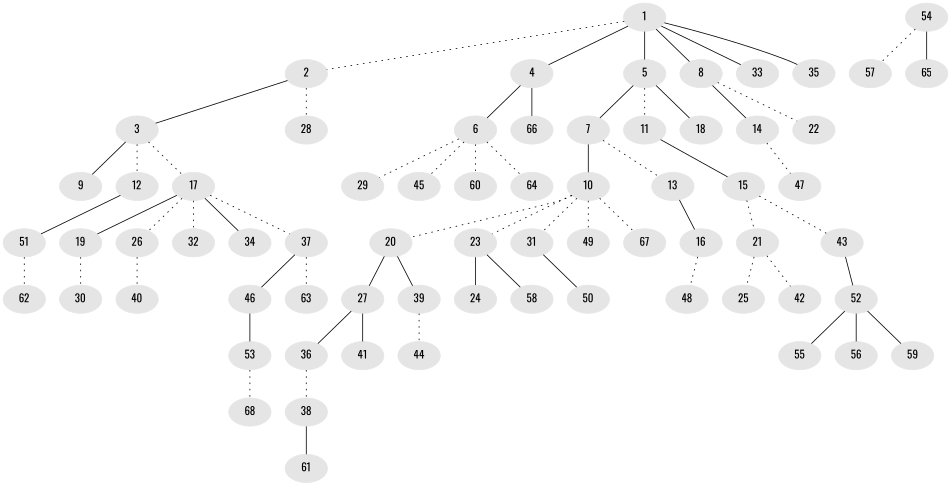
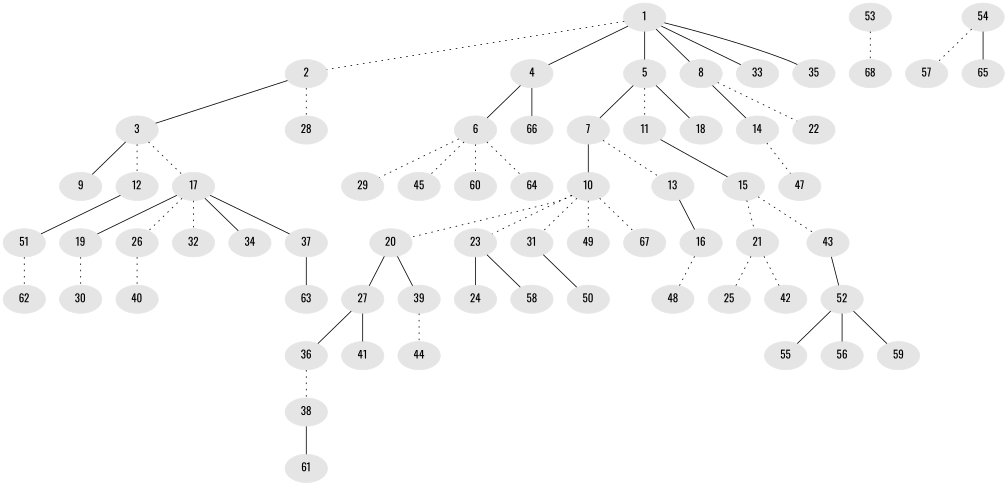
(250, 215) -> (250, 215)
(306, 271) -> (306, 271)
(250, 299) -> none
